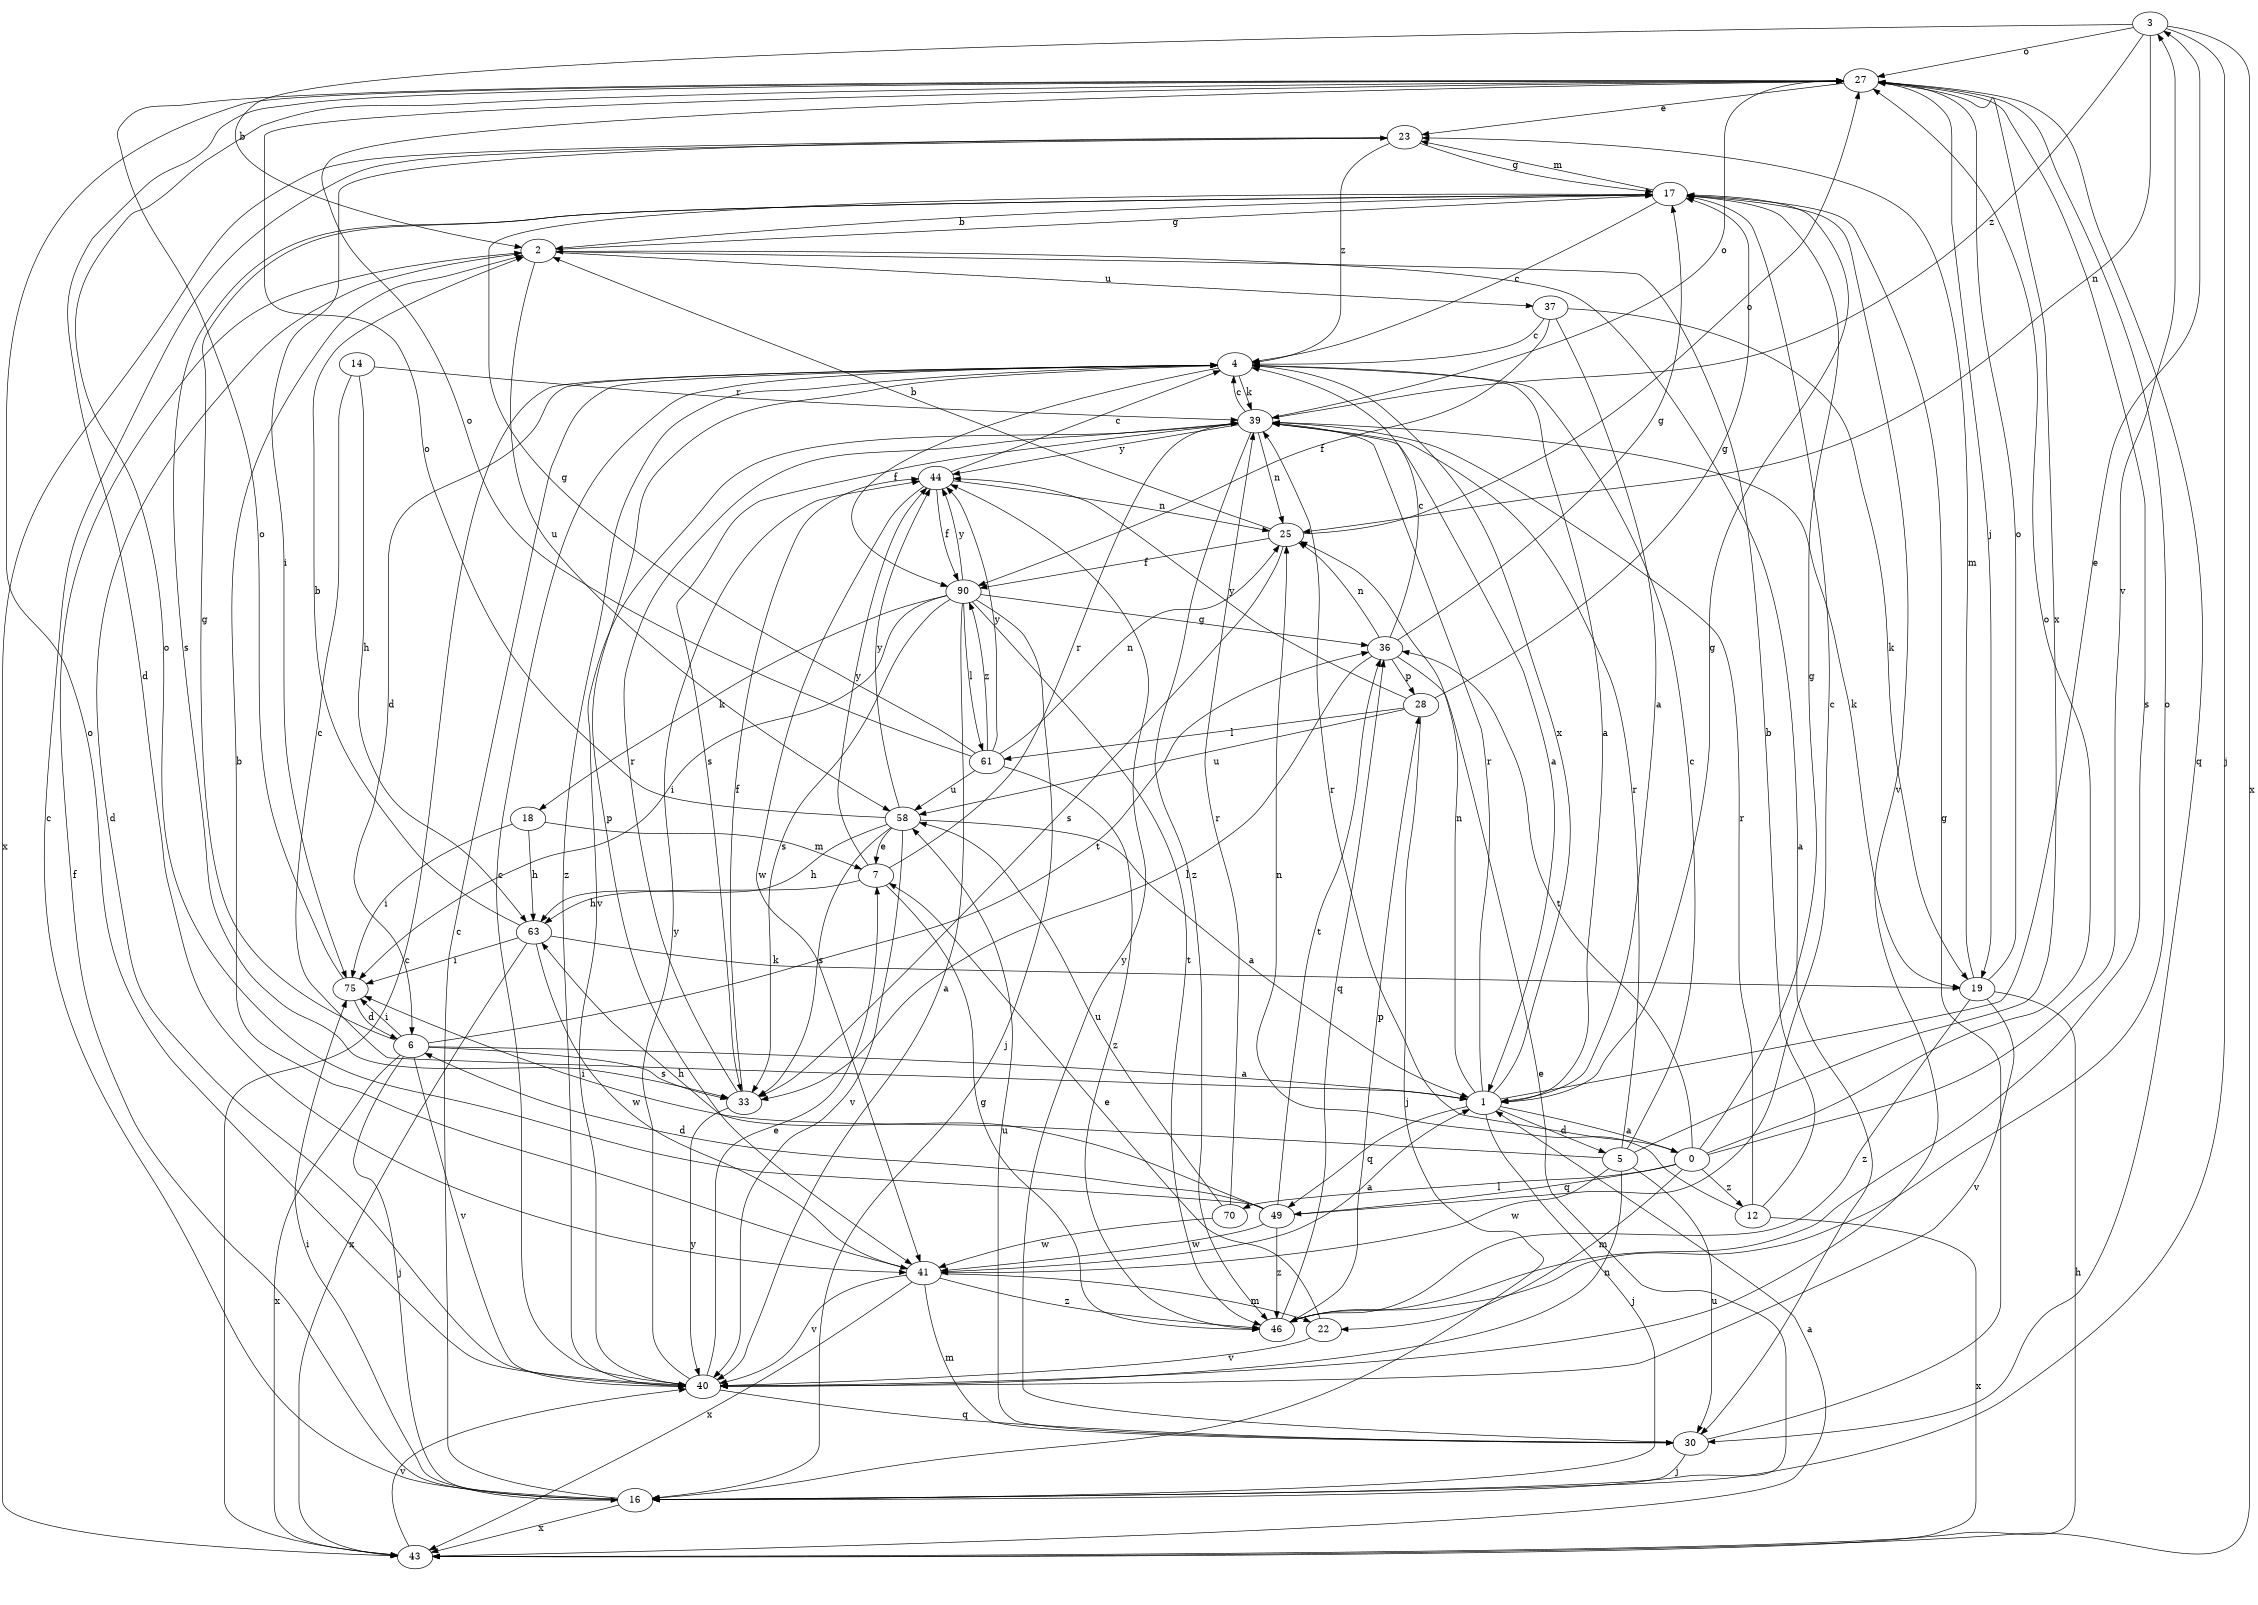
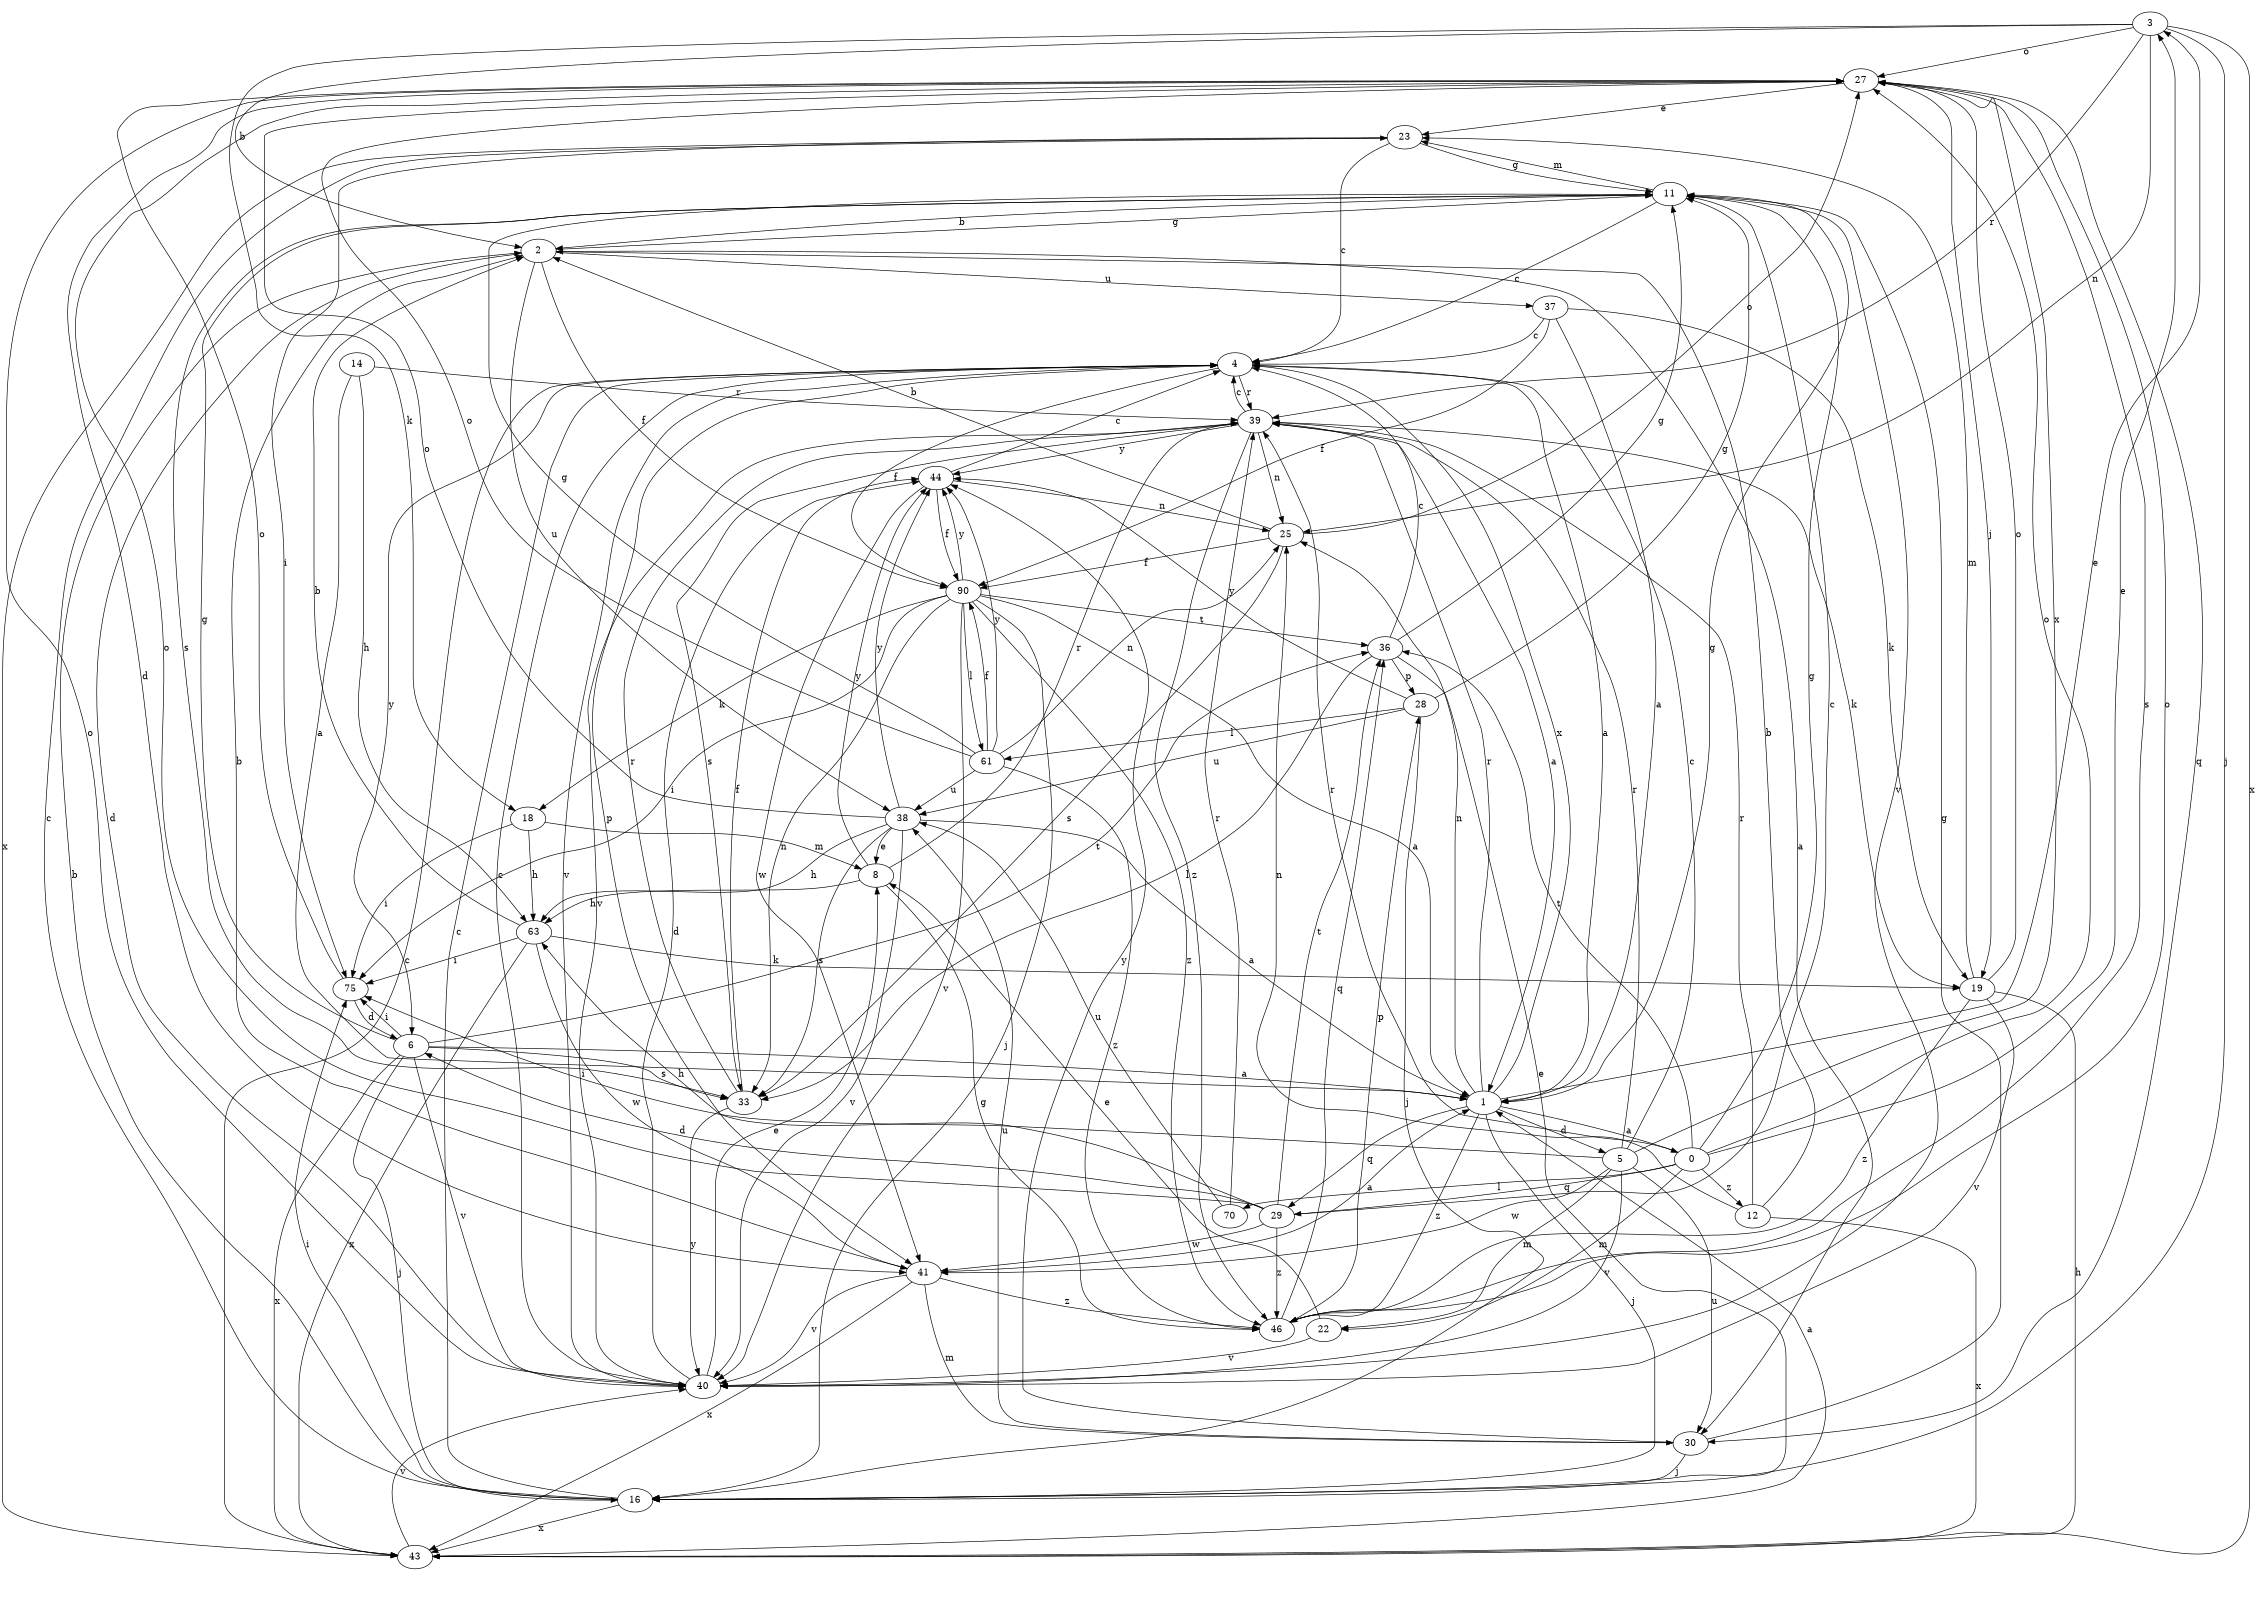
none -> (757, 43)
(1670, 194) -> (1670, 194)
(1992, 222) -> (1992, 222)
(1343, 251) -> (1343, 251)
(1639, 307) -> none
(1249, 393) -> (1249, 393)
none -> (695, 477)
(1346, 588) -> none
(2123, 592) -> (2123, 592)
(1202, 620) -> (1202, 620)
(987, 677) -> (987, 677)
(392, 705) -> (392, 705)
(320, 734) -> (320, 734)
none -> (1299, 798)
(903, 819) -> (903, 819)
(784, 847) -> (784, 847)
(75, 876) -> (75, 876)
(567, 876) -> (567, 876)
(876, 876) -> (876, 876)
(677, 932) -> (677, 932)
(1189, 961) -> (1189, 961)
(946, 989) -> (946, 989)
(1277, 1216) -> (1277, 1216)
(1077, 1233) -> none
none -> (1413, 1250)
(1607, 1273) -> (1607, 1273)
(1124, 1285) -> (1490, 1275)
(979, 1421) -> none
